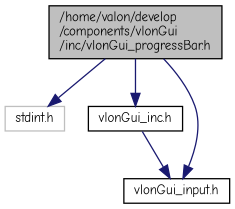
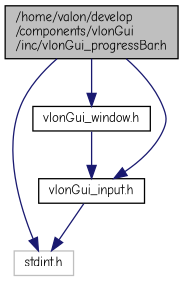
(135, 119) -> (92, 119)
none -> (71, 222)
